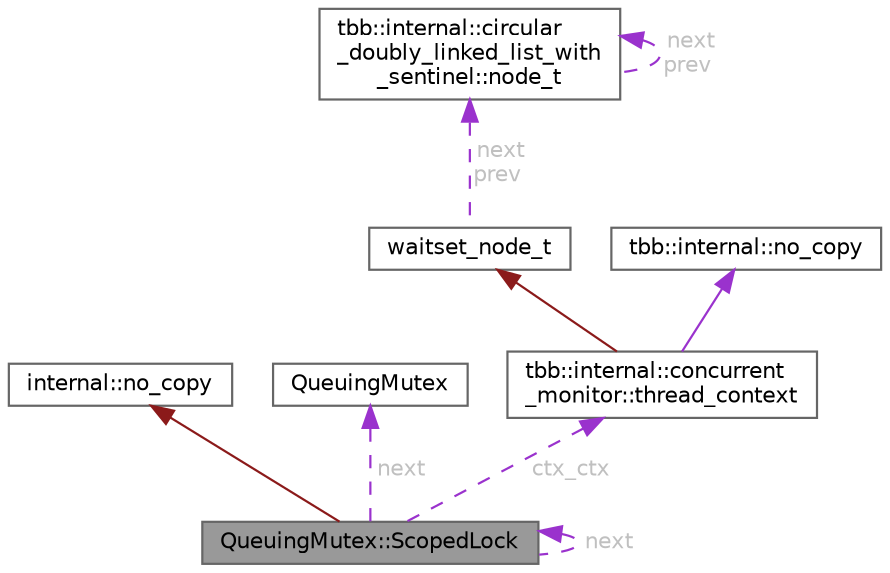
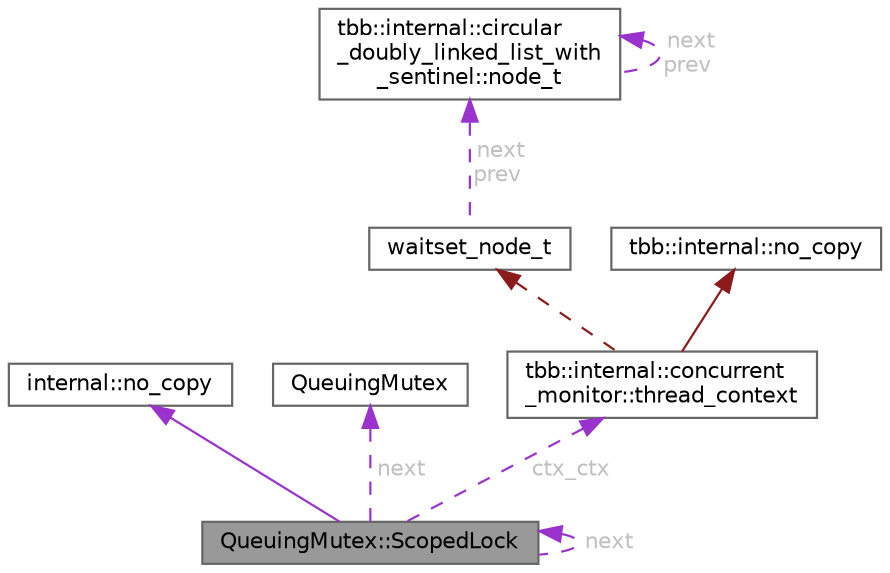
(566, 317) -> (566, 317)
(702, 320) -> (702, 320)
(255, 470) -> (255, 470)
